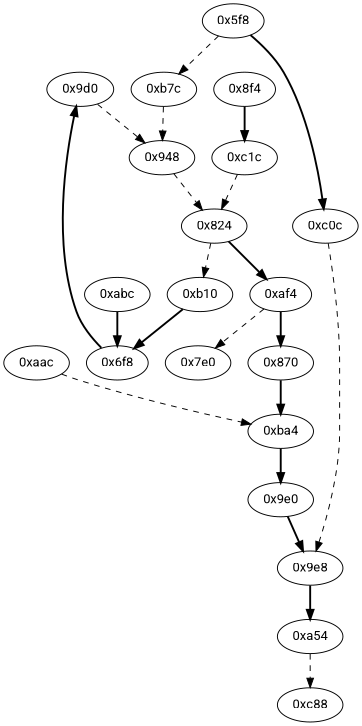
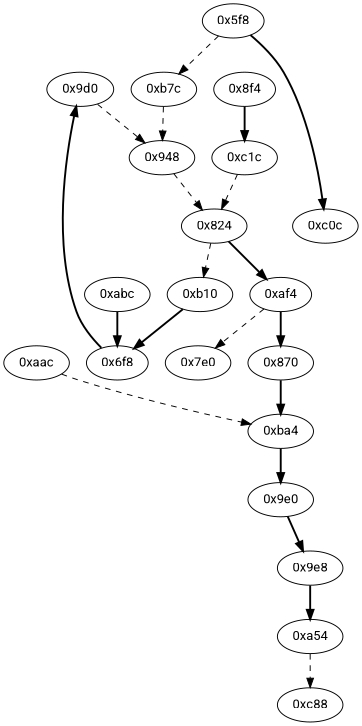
(340, 393) -> none
